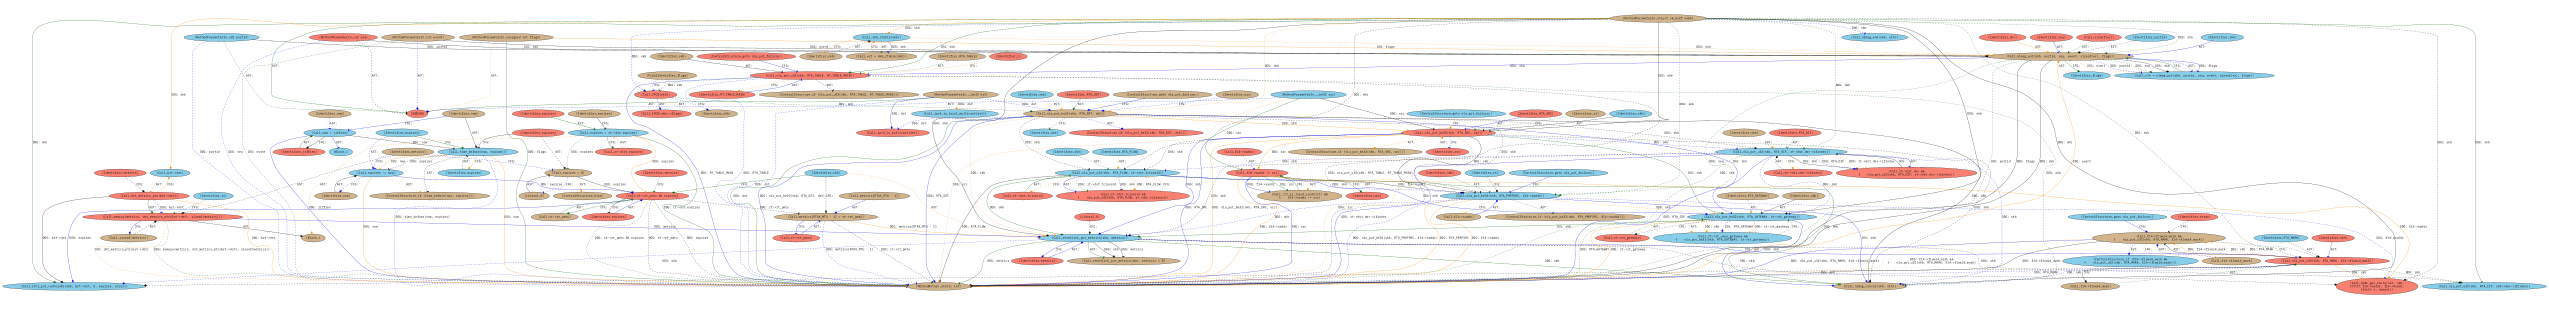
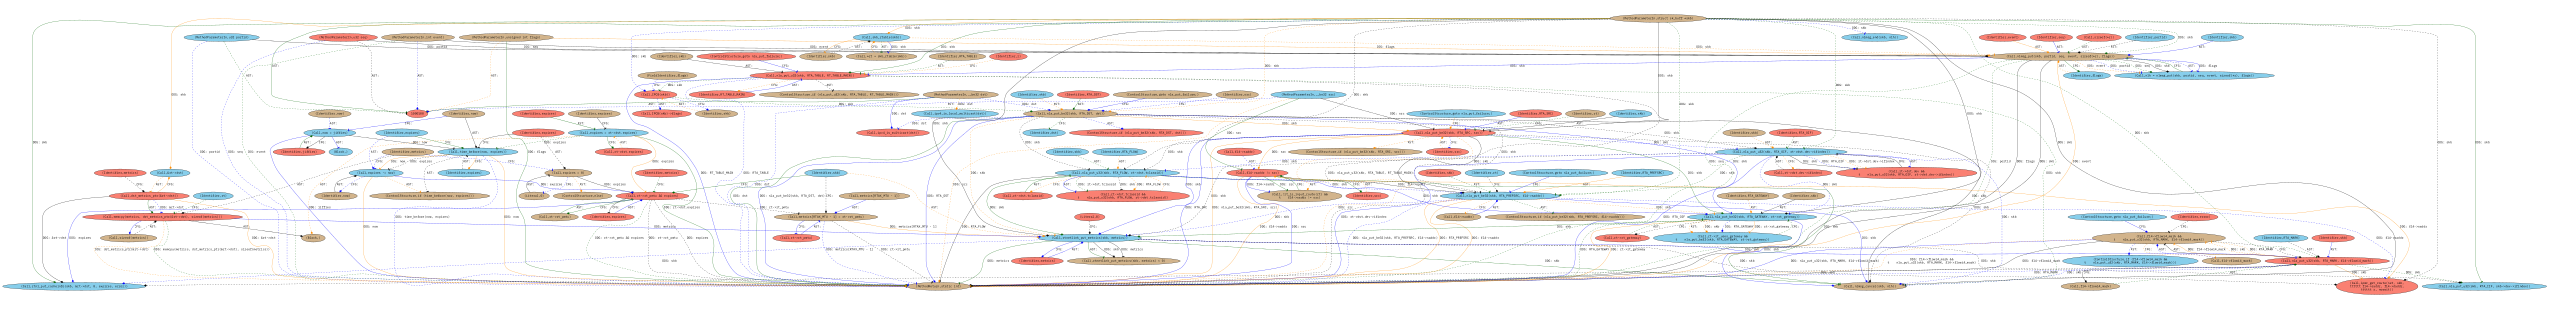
(2003, 37) -> (2003, 37)
(572, 147) -> (540, 141)
none -> (1643, 173)
